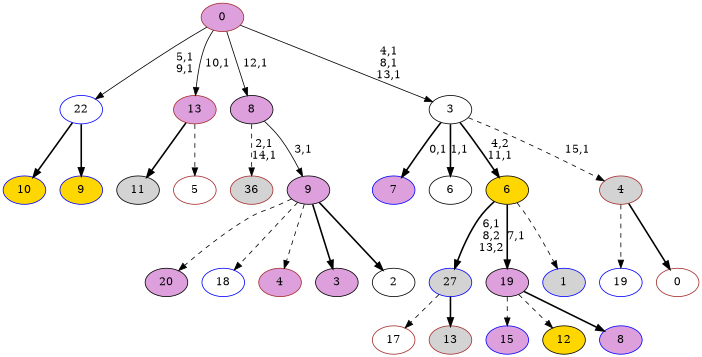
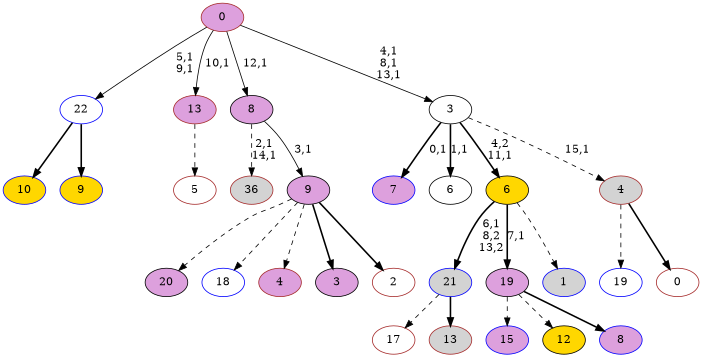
(138, 190) -> none
(394, 282) -> (394, 282)
(450, 282) -> (450, 282)
